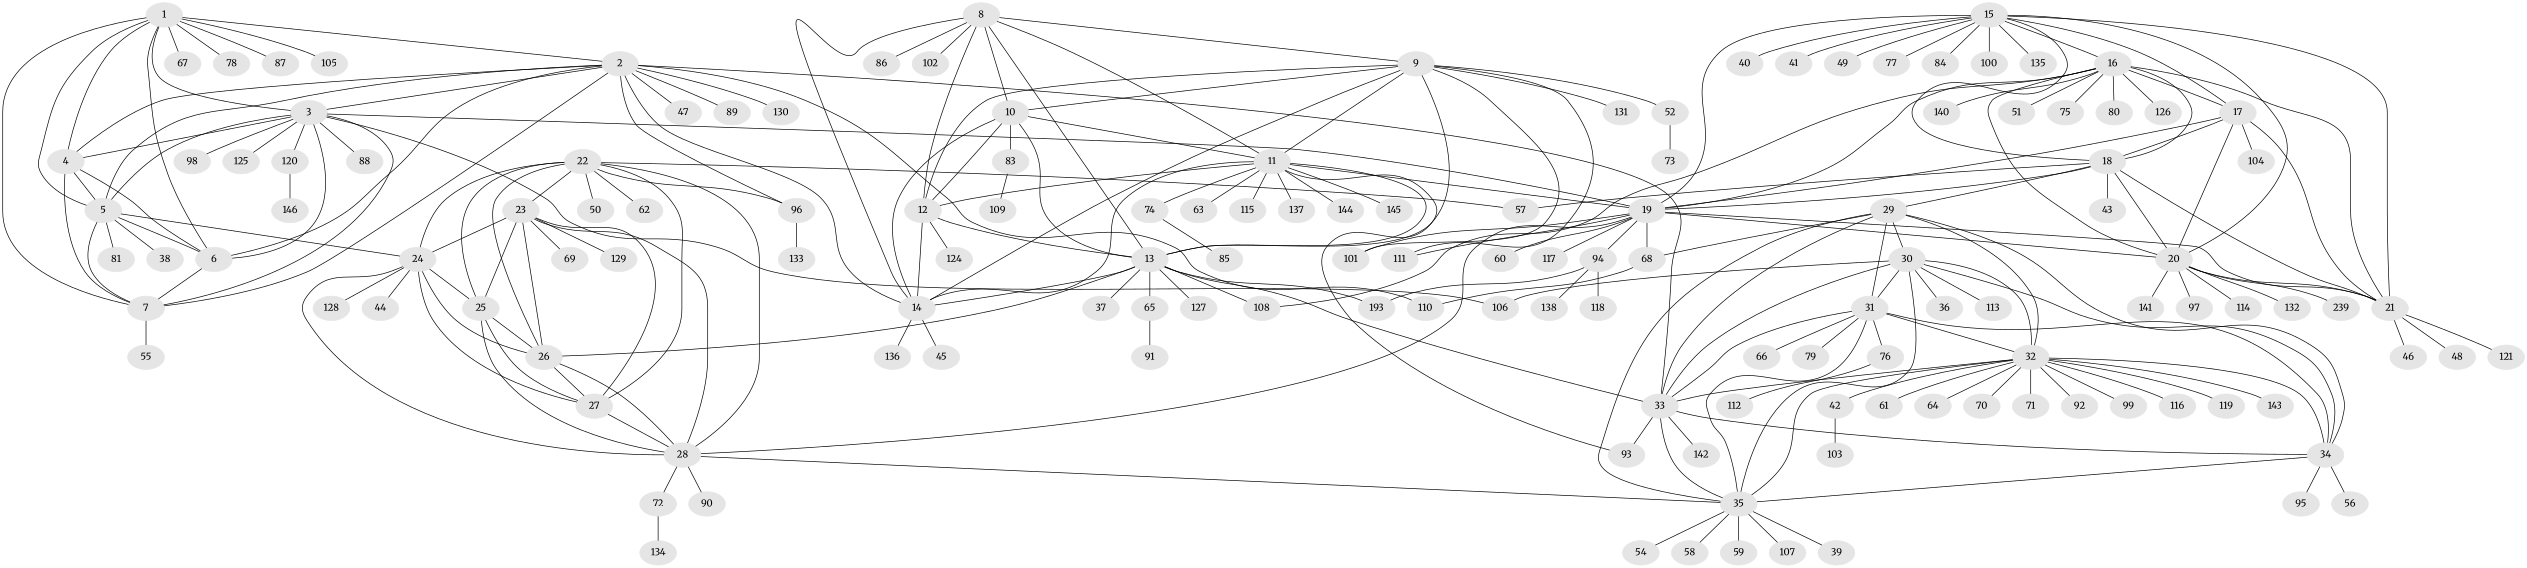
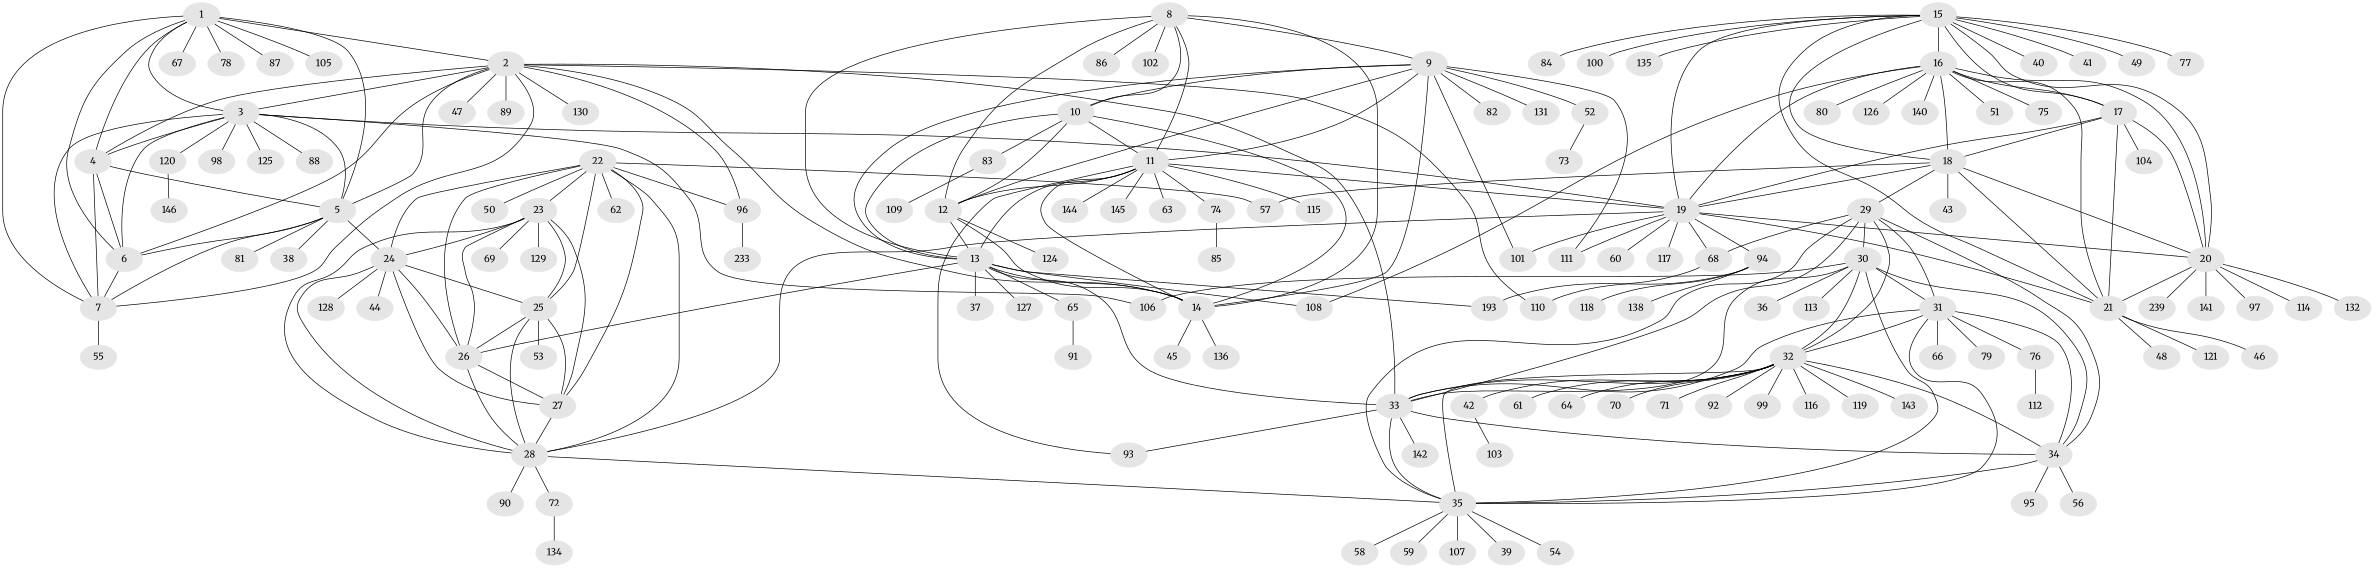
none -> (1492, 113)
(1297, 211) -> none
(797, 259) -> (742, 259)
none -> (539, 357)
